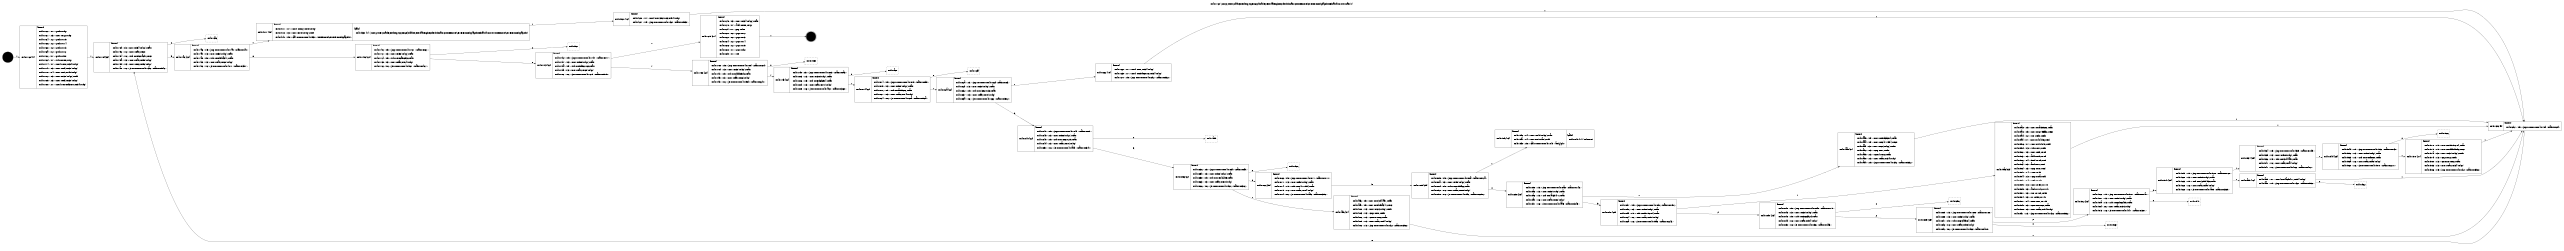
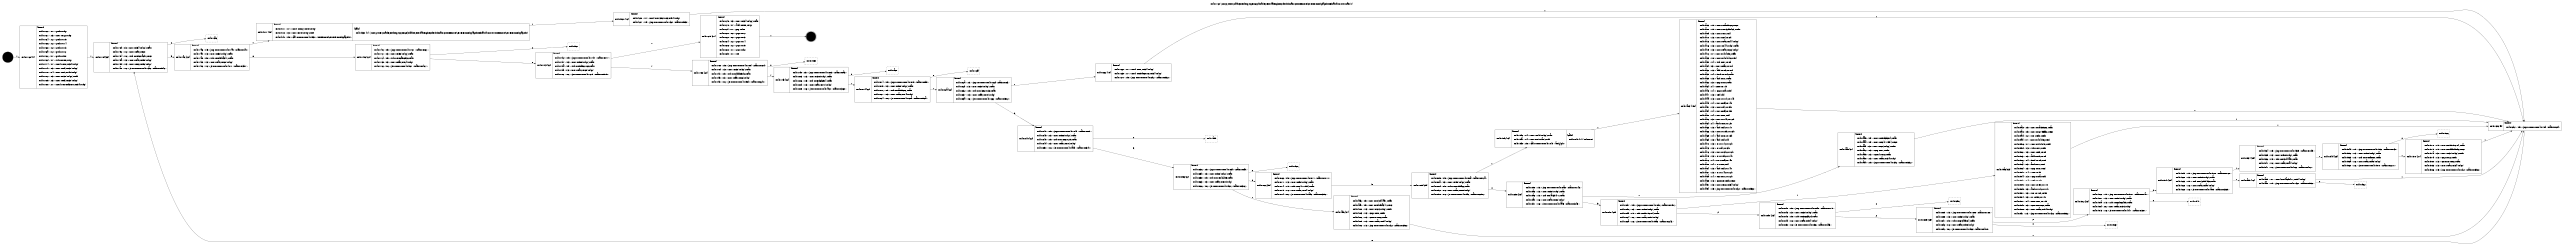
none -> (1718, 106)
